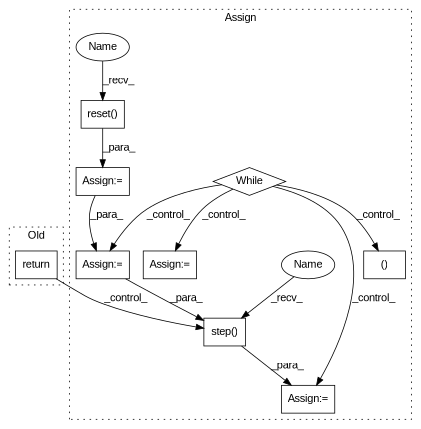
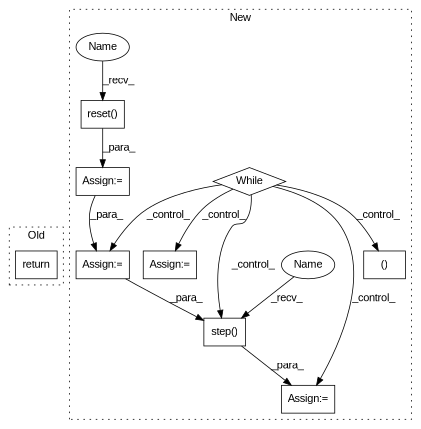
(241, 18) -> (241, 18)
(123, 310) -> (222, 246)
